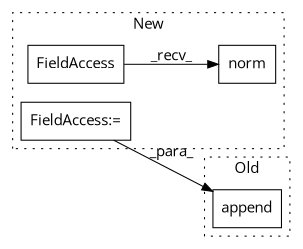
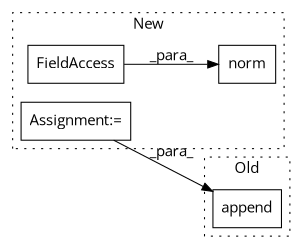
(172, 56) -> (172, 56)
(76, 121) -> (76, 121)
